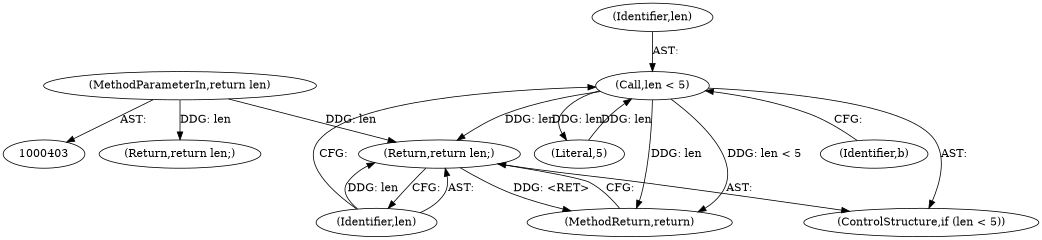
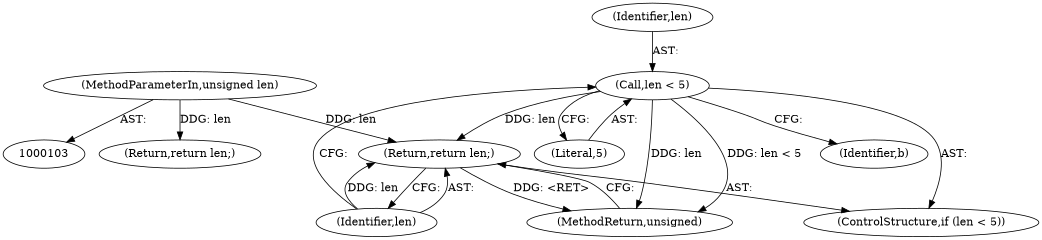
(180, 86) -> (180, 86)
(789, 107) -> (758, 120)
(577, 120) -> (577, 120)
(627, 120) -> (627, 120)
(44, 154) -> (44, 154)
(630, 222) -> (630, 222)
